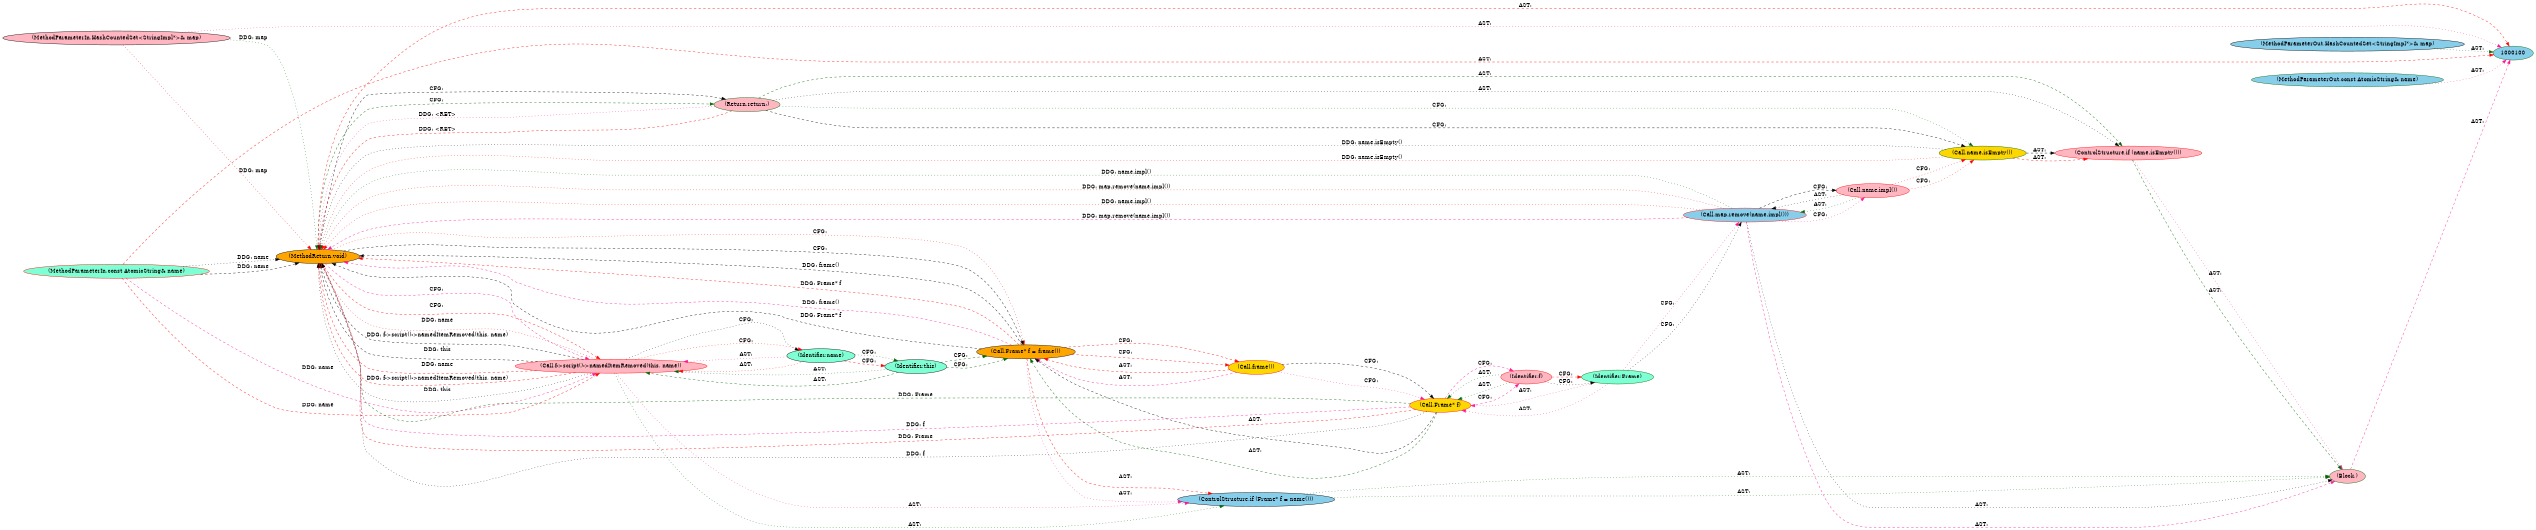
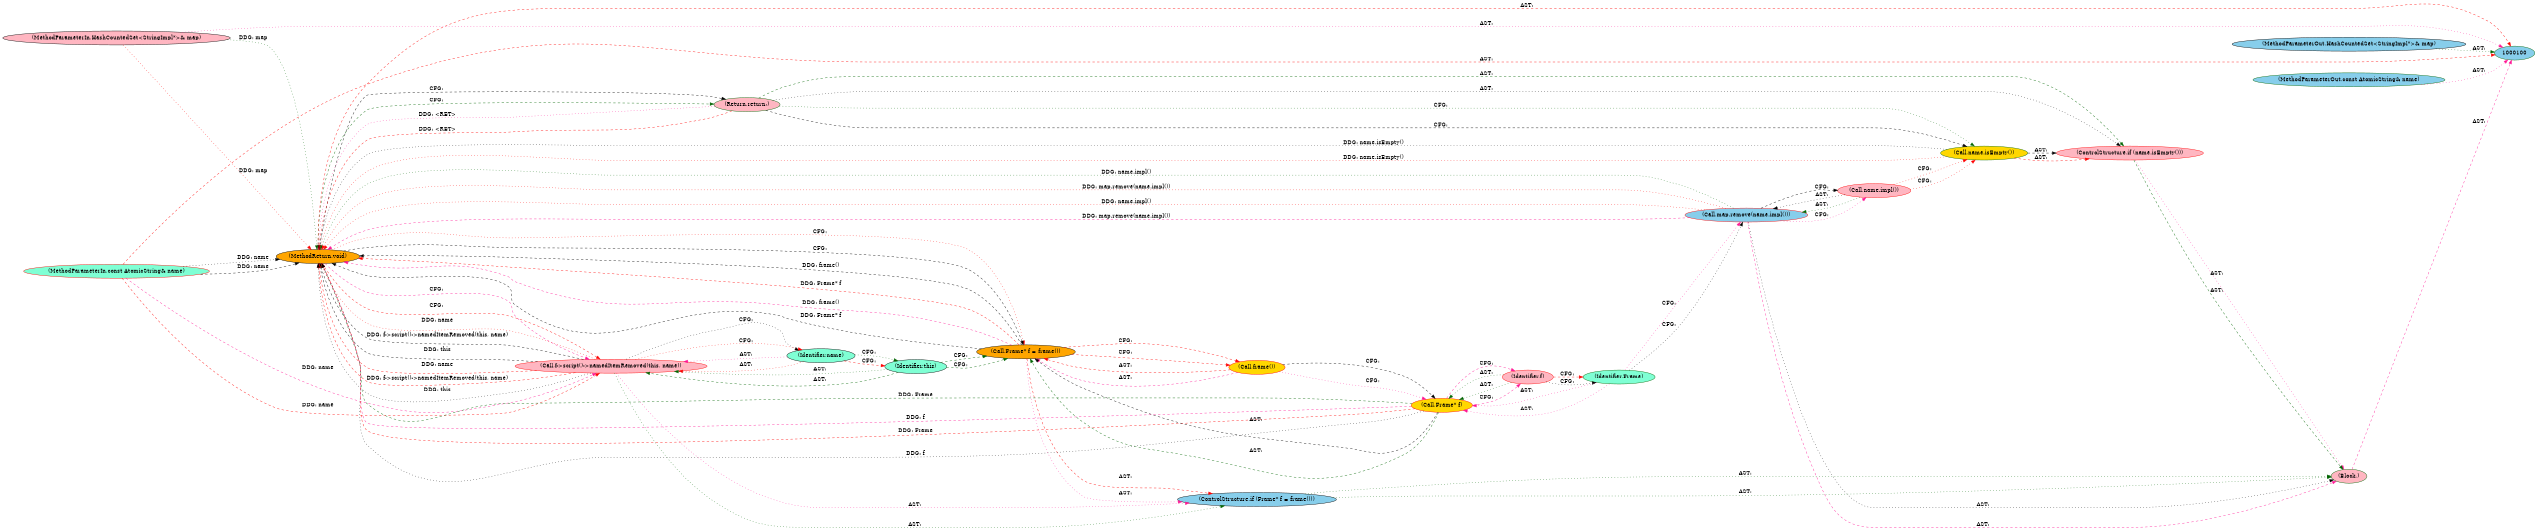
(1256, 499) -> (1257, 499)
